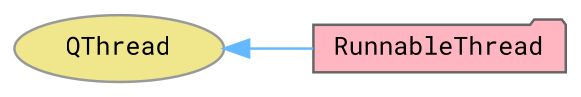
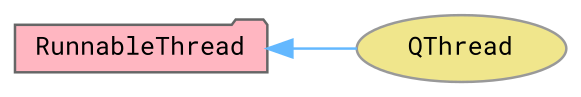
(281, 49) -> (325, 49)
